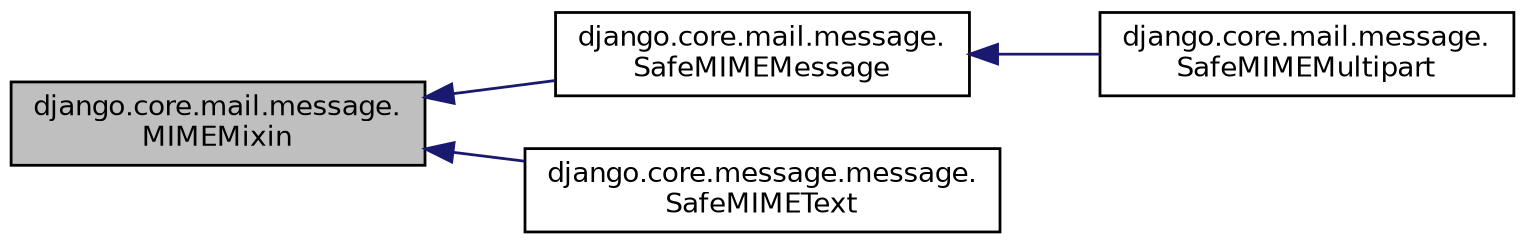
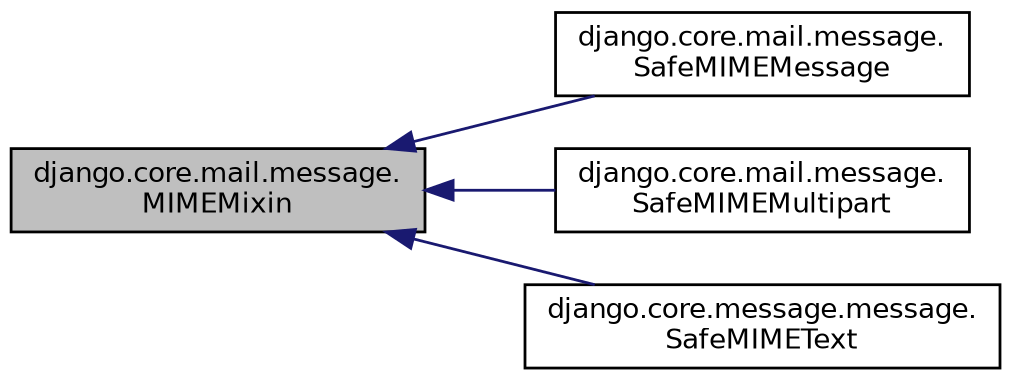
(1049, 54) -> (504, 190)
